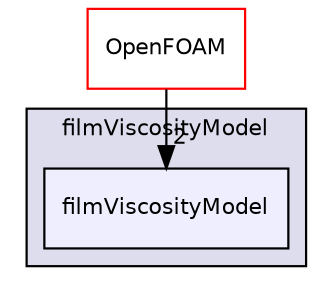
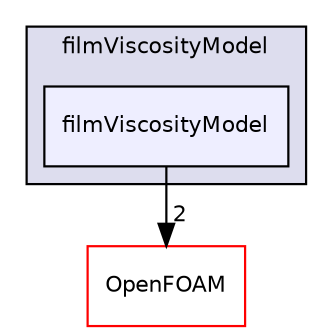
(166, 122) -> (166, 198)
